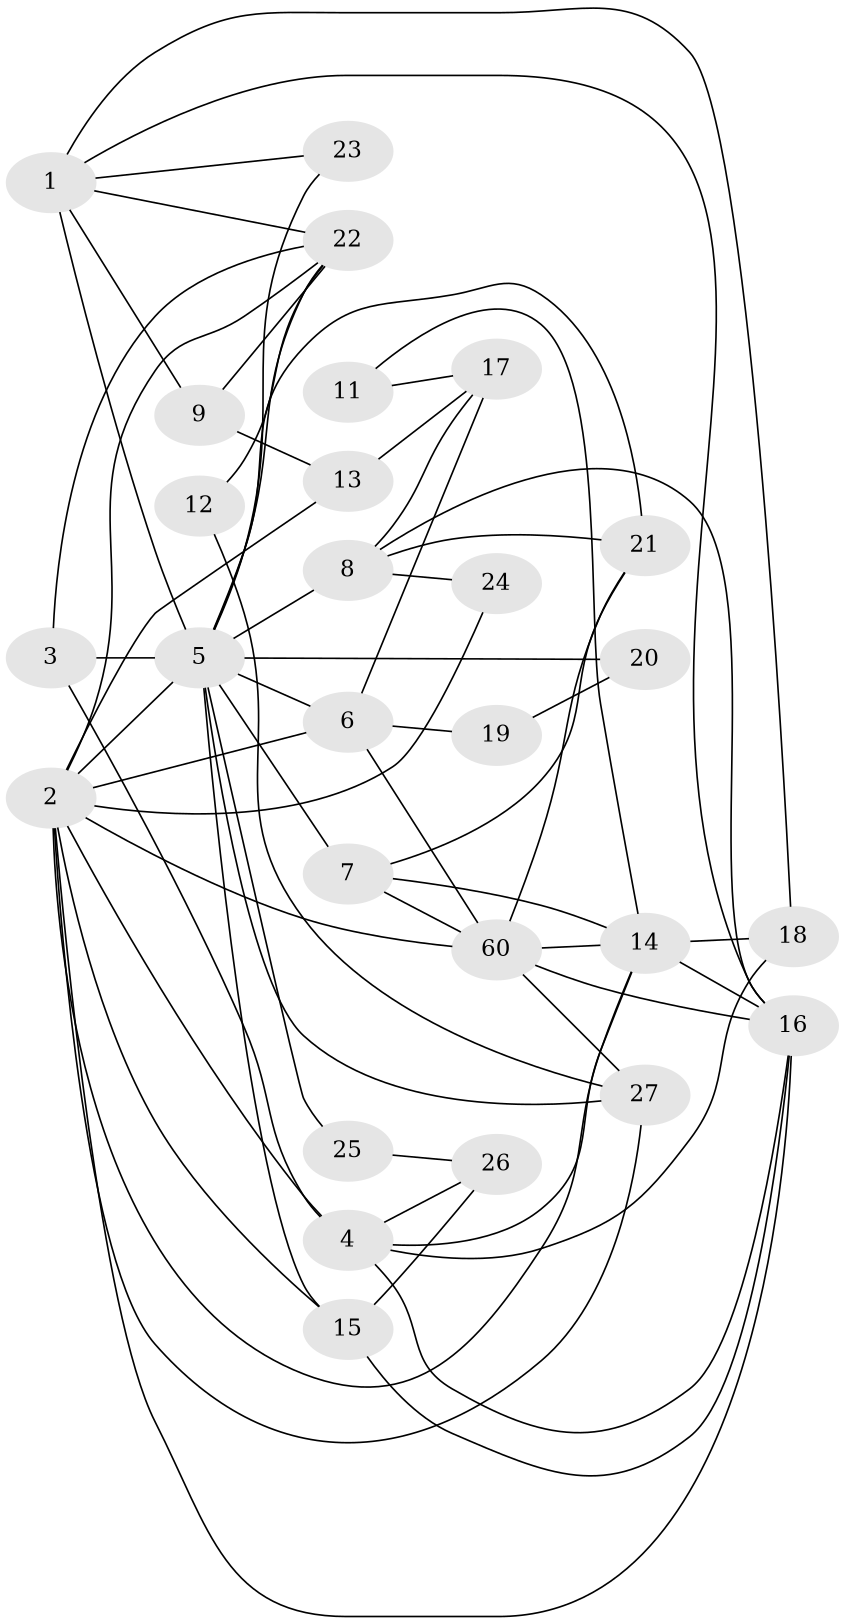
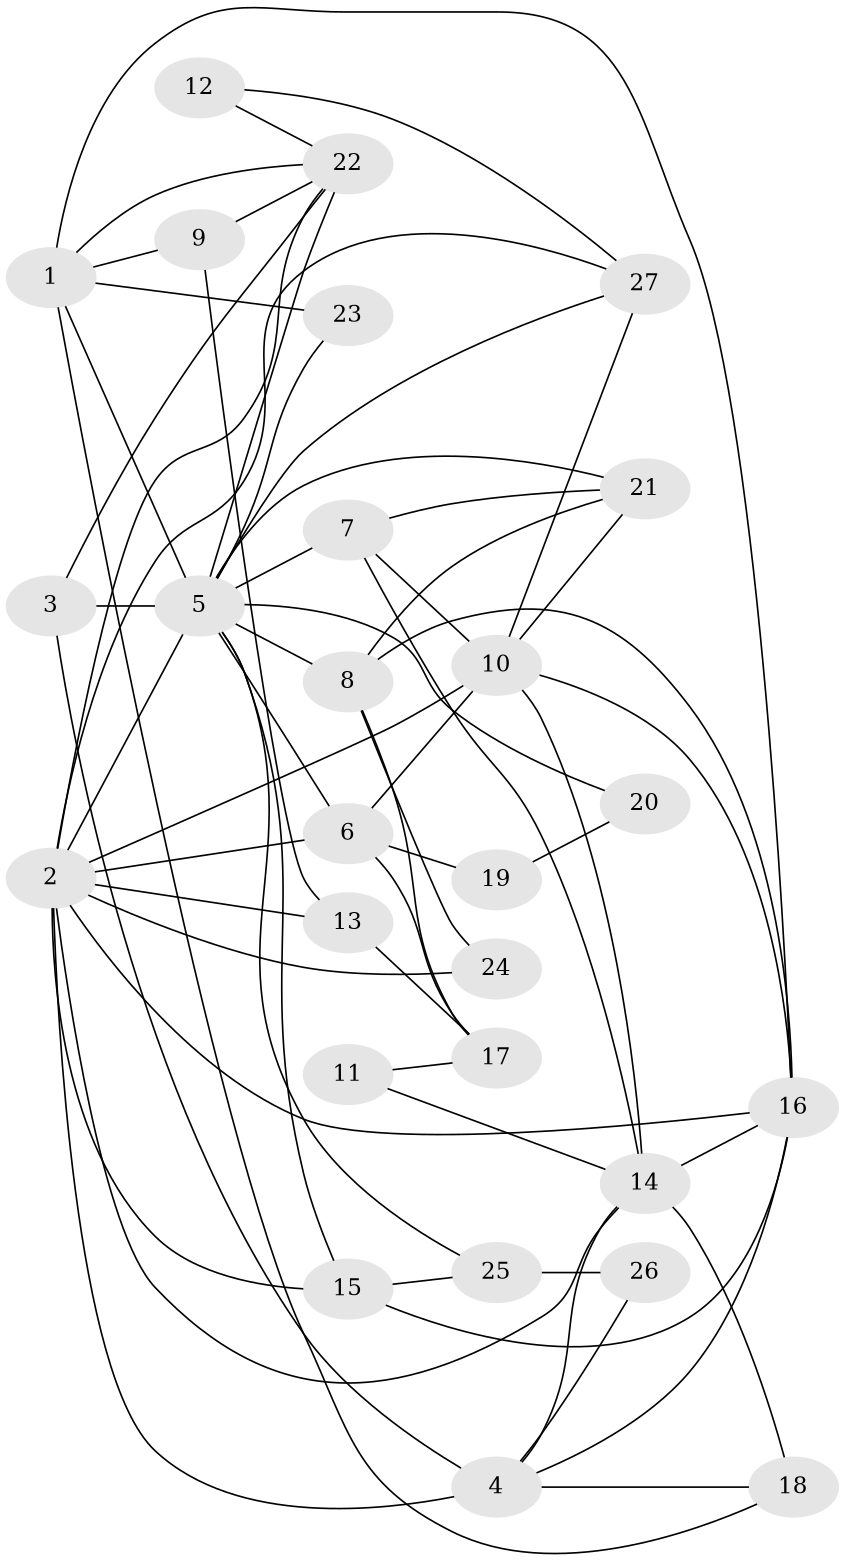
(497, 950) -> (497, 665)
(437, 1234) -> (423, 1281)
